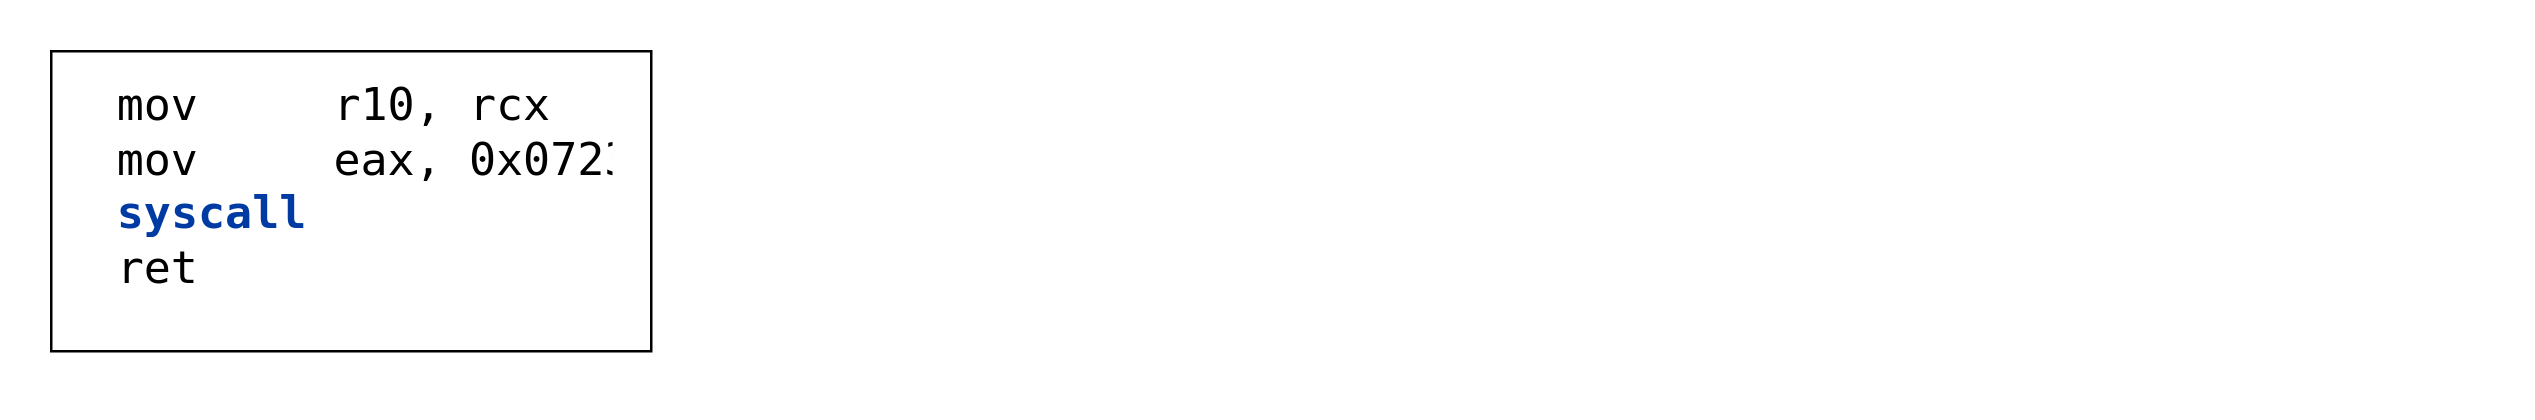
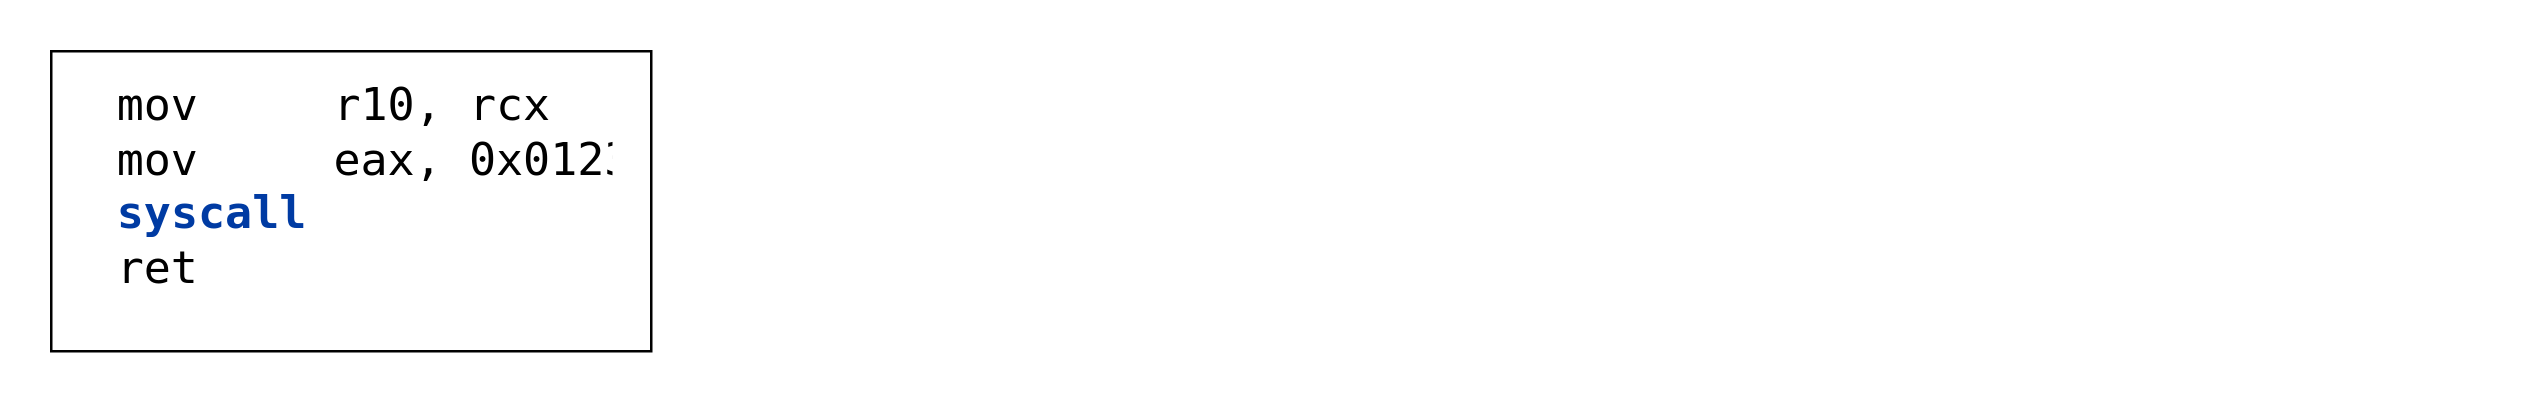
(208, 151) -> (208, 151)
